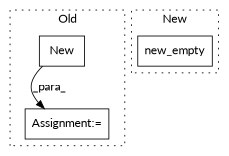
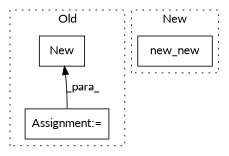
(175, 51) -> (175, 51)
(32, 84) -> (67, 92)
